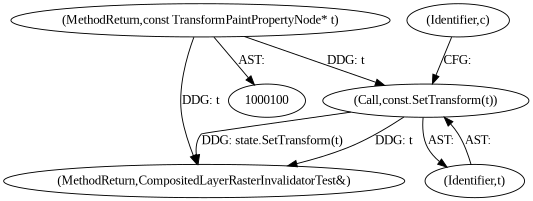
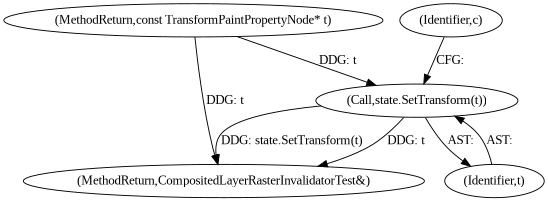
(267, 101) -> none
(426, 101) -> (417, 101)
